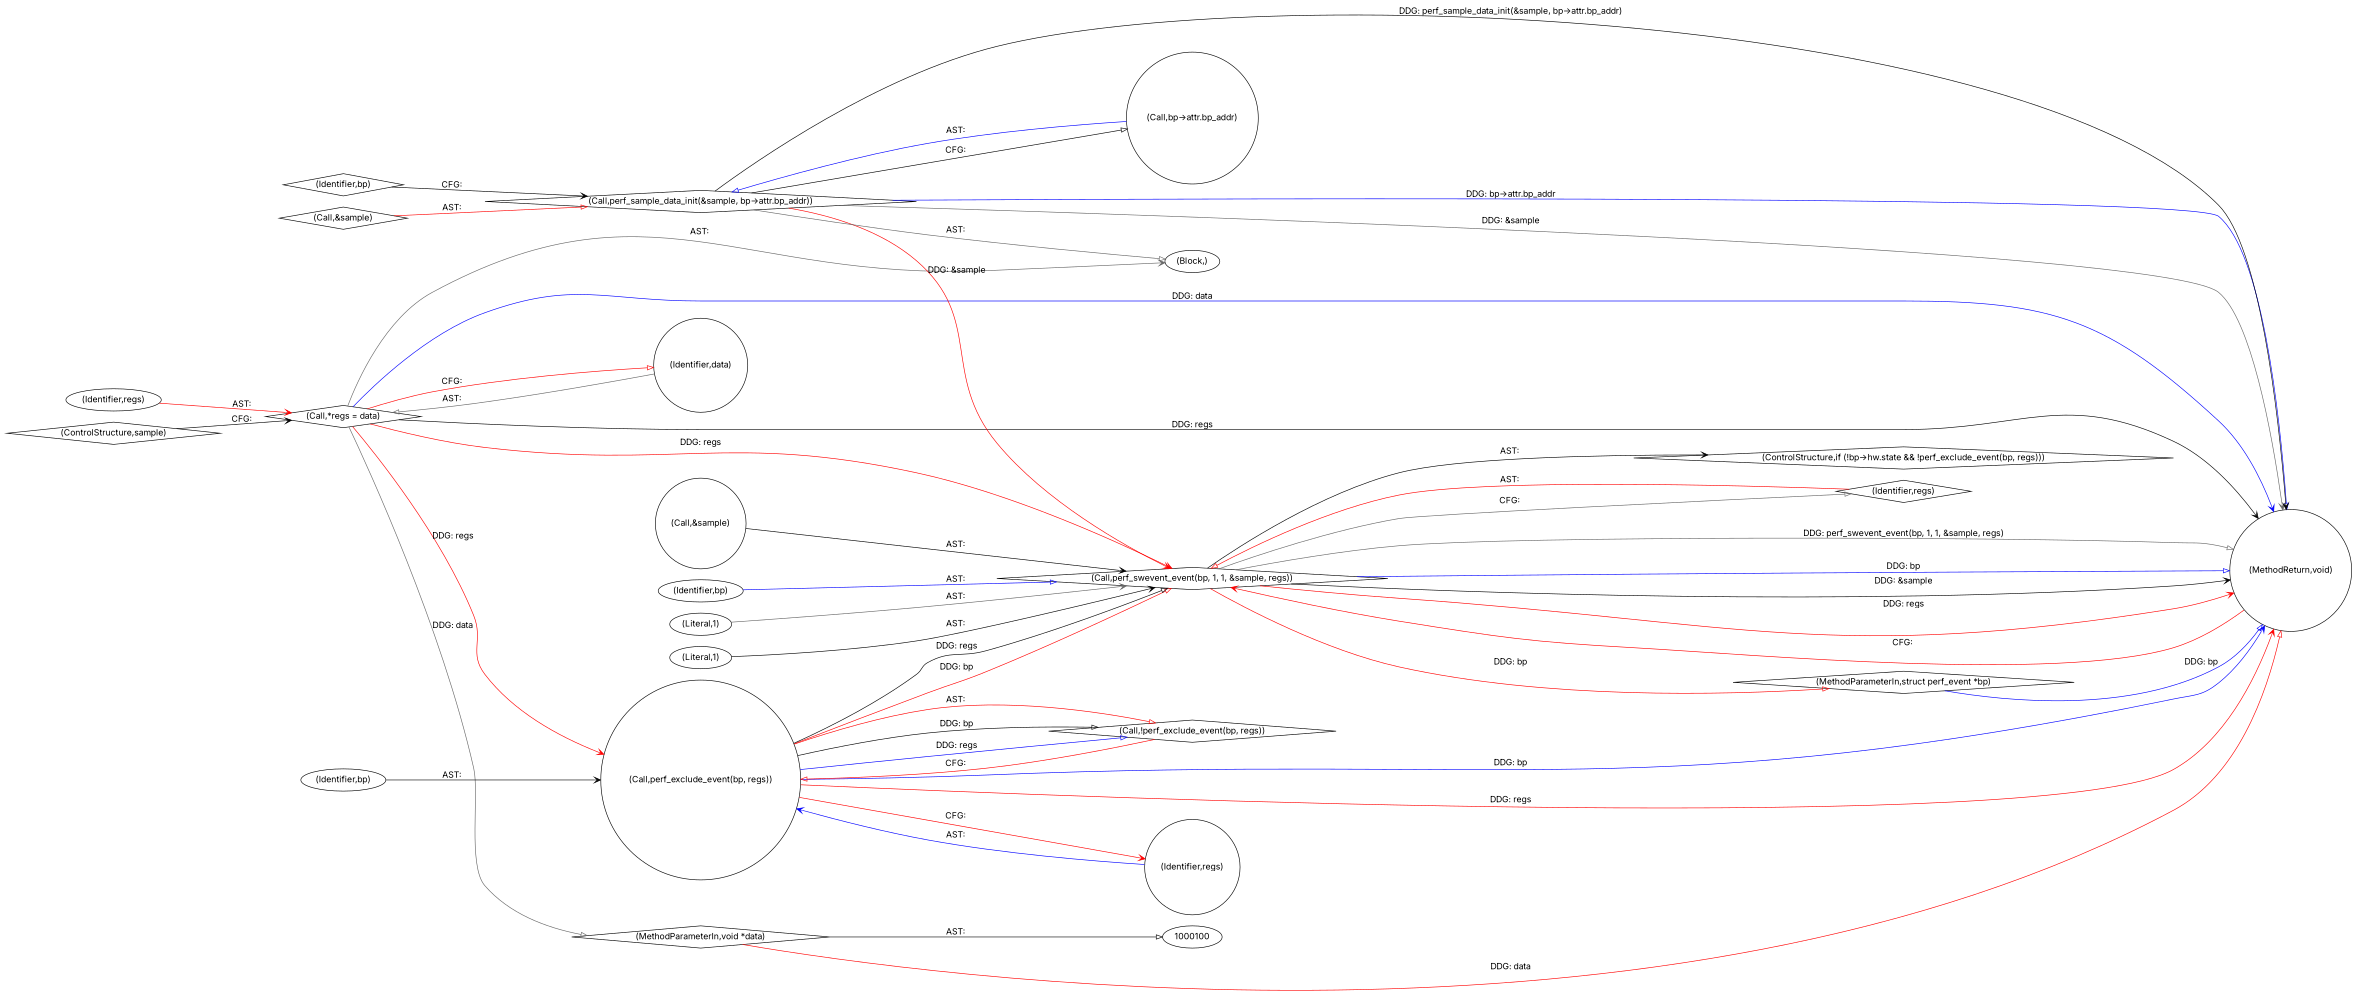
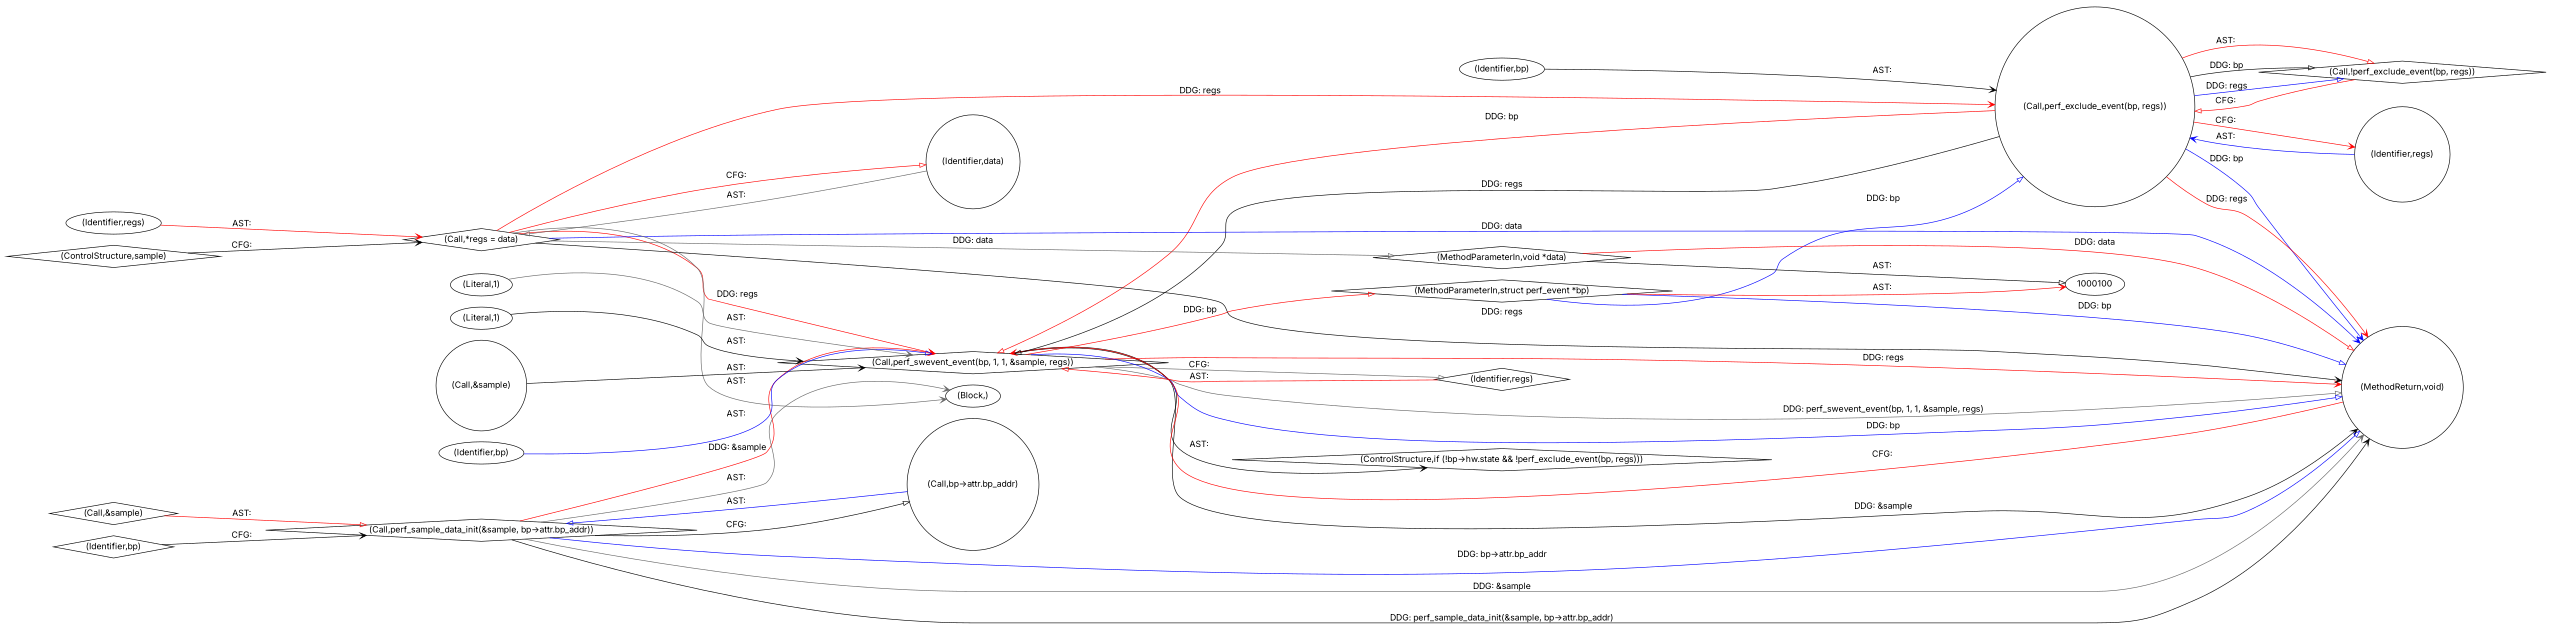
(956, 238) -> (772, 475)
none -> (1784, 258)
none -> (1844, 295)
